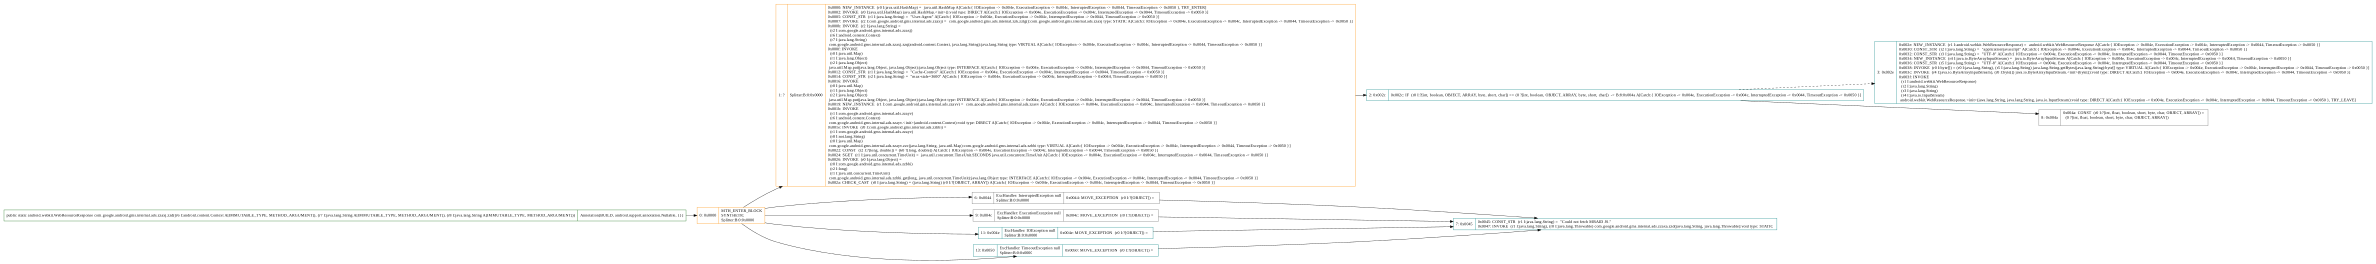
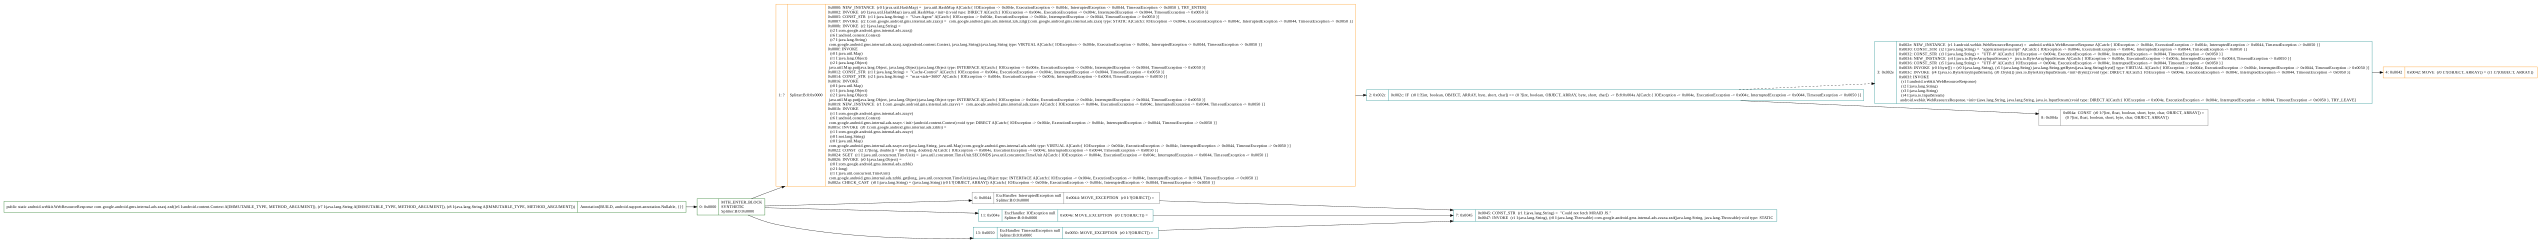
none -> (2460, 72)
(731, 215) -> (731, 207)
(1066, 215) -> none
